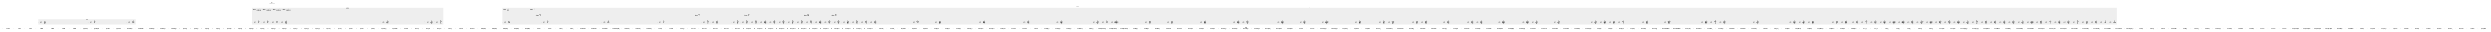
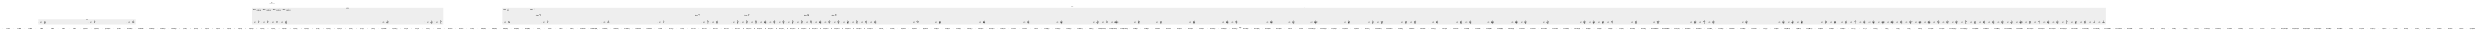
(1135, 29) -> none
